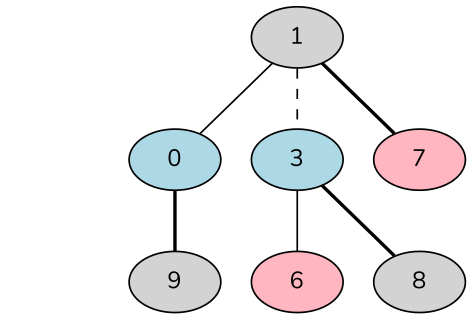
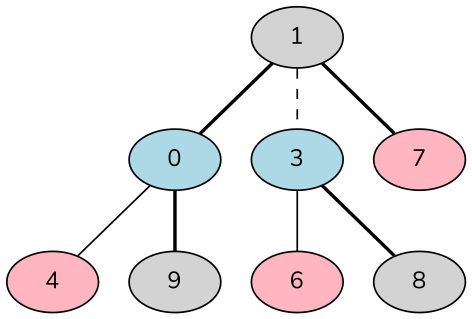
(236, 98) -> (236, 98)
none -> (53, 282)
